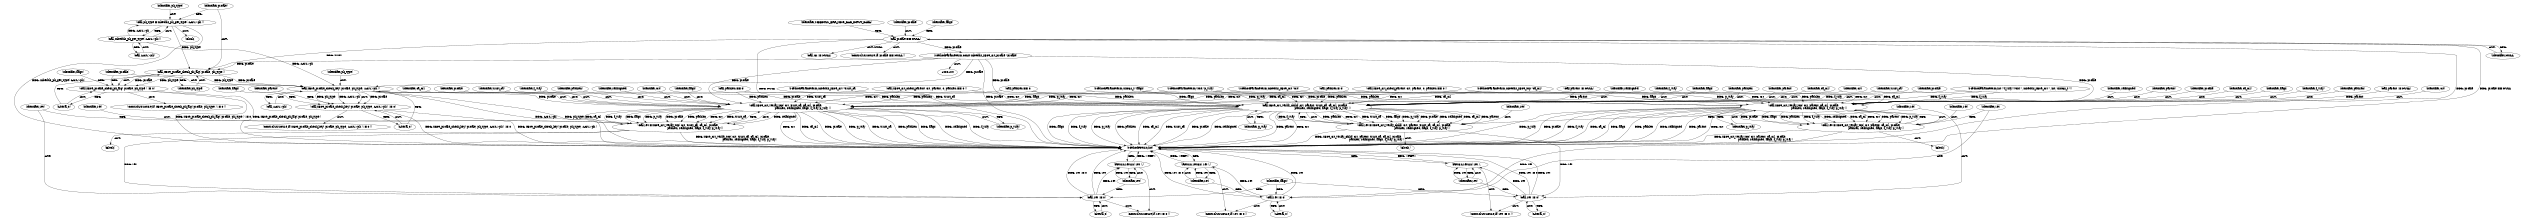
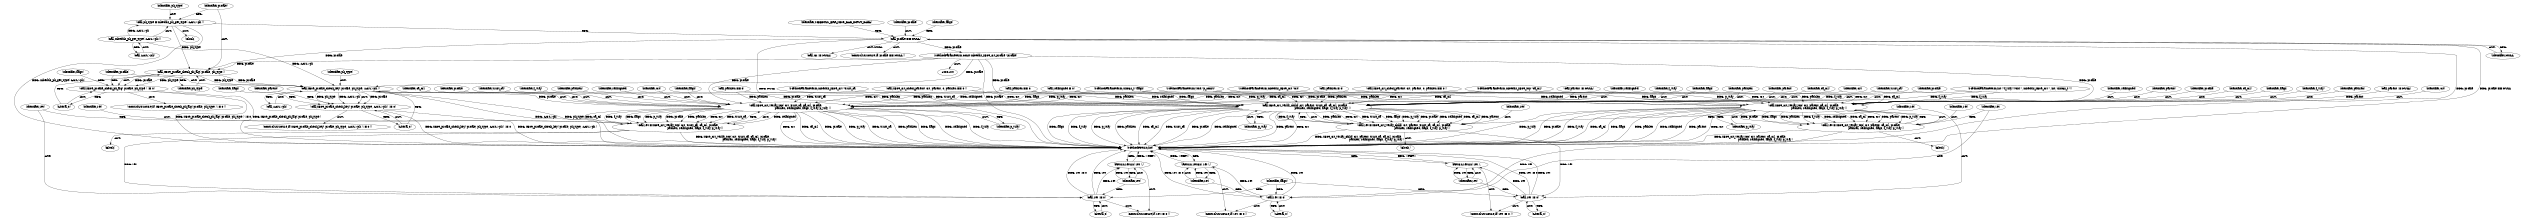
(153, 30) -> (547, 31)
(334, 56) -> (334, 56)
none -> (1061, 89)
(1190, 89) -> (1190, 89)
